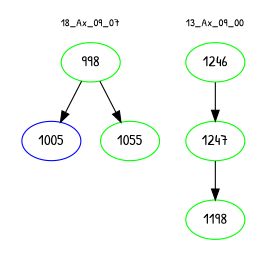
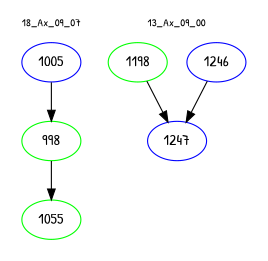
(215, 62) -> (216, 62)
(74, 97) -> (51, 96)
(215, 141) -> (177, 141)
(215, 175) -> (155, 97)
